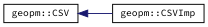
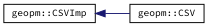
(100, 13) -> (118, 13)
